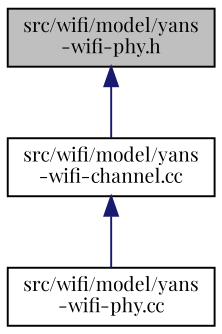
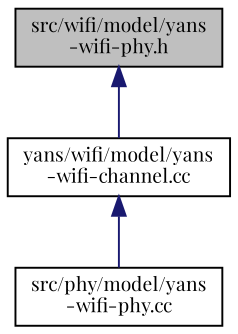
(111, 167) -> (119, 167)
(111, 297) -> (119, 297)
